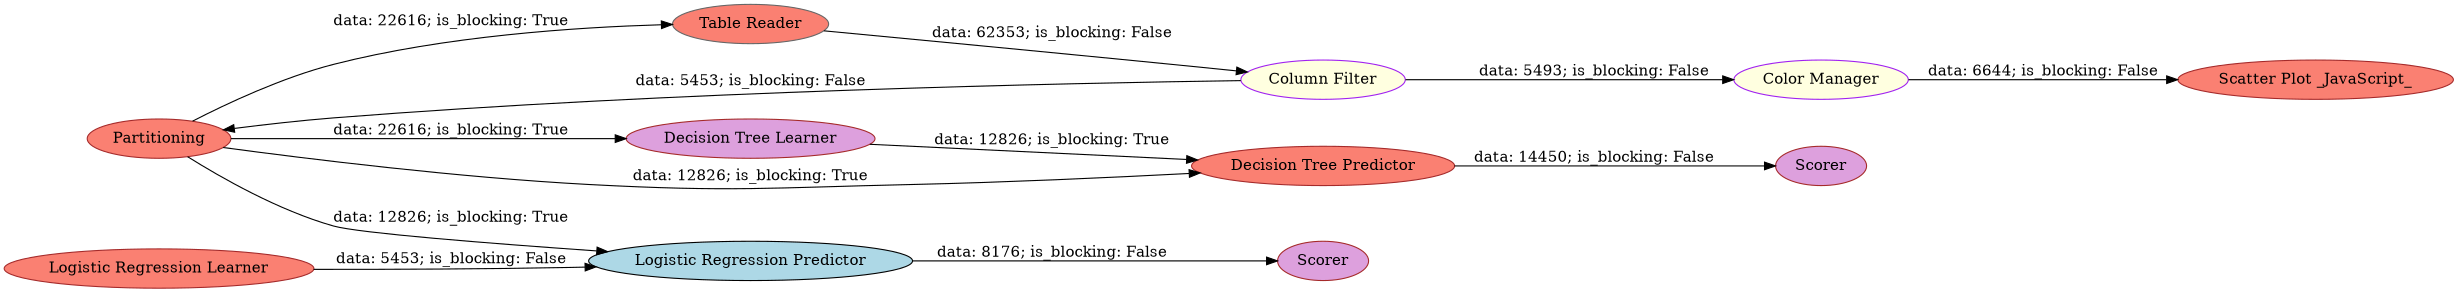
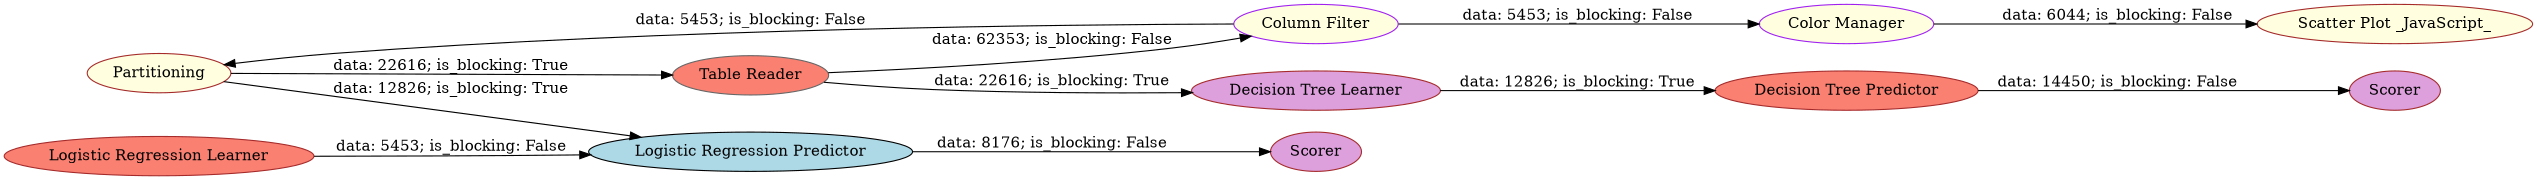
(1594, 72) -> (1578, 16)
(2043, 72) -> (2118, 16)
(2316, 80) -> (2395, 24)
(159, 139) -> (159, 73)
(423, 139) -> (1003, 92)
(705, 189) -> none
